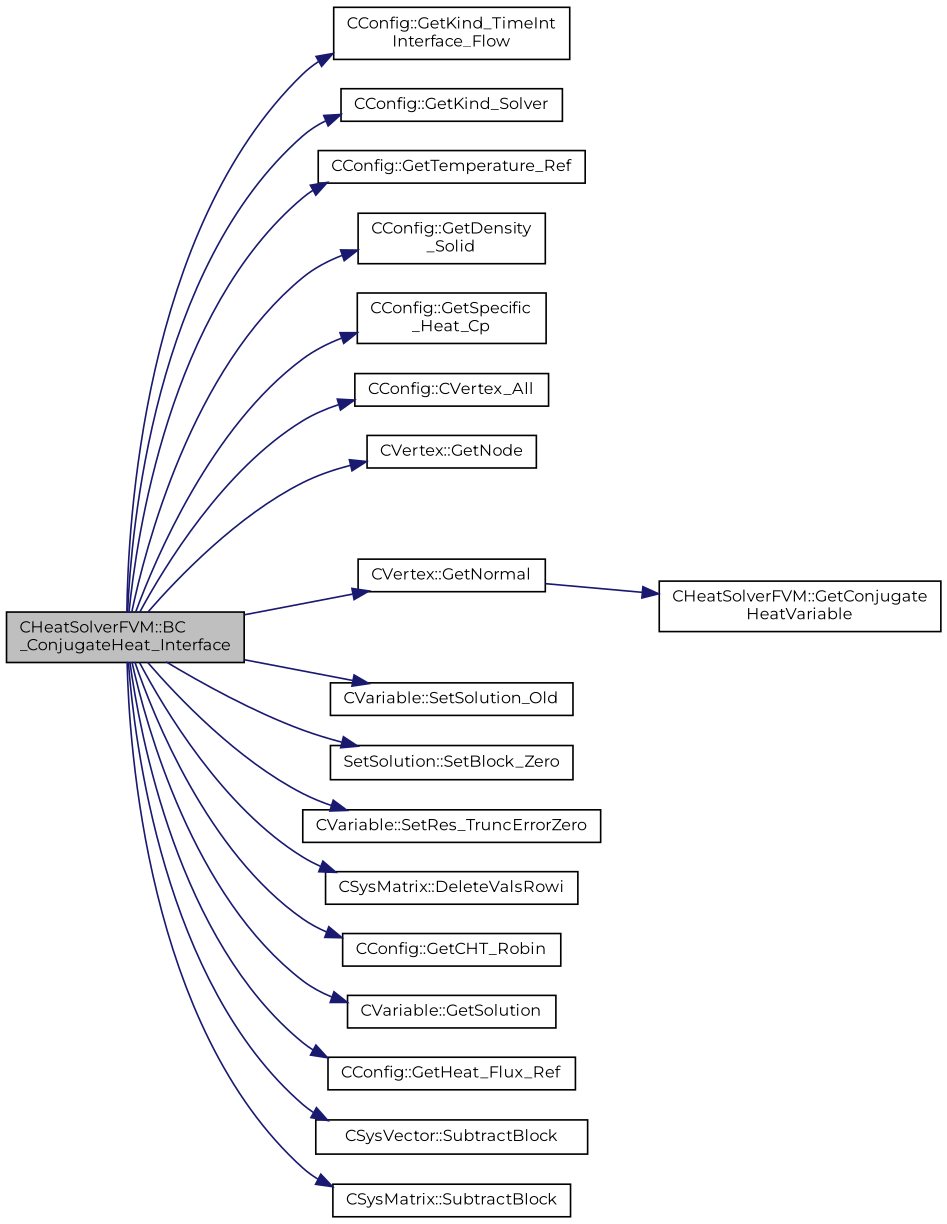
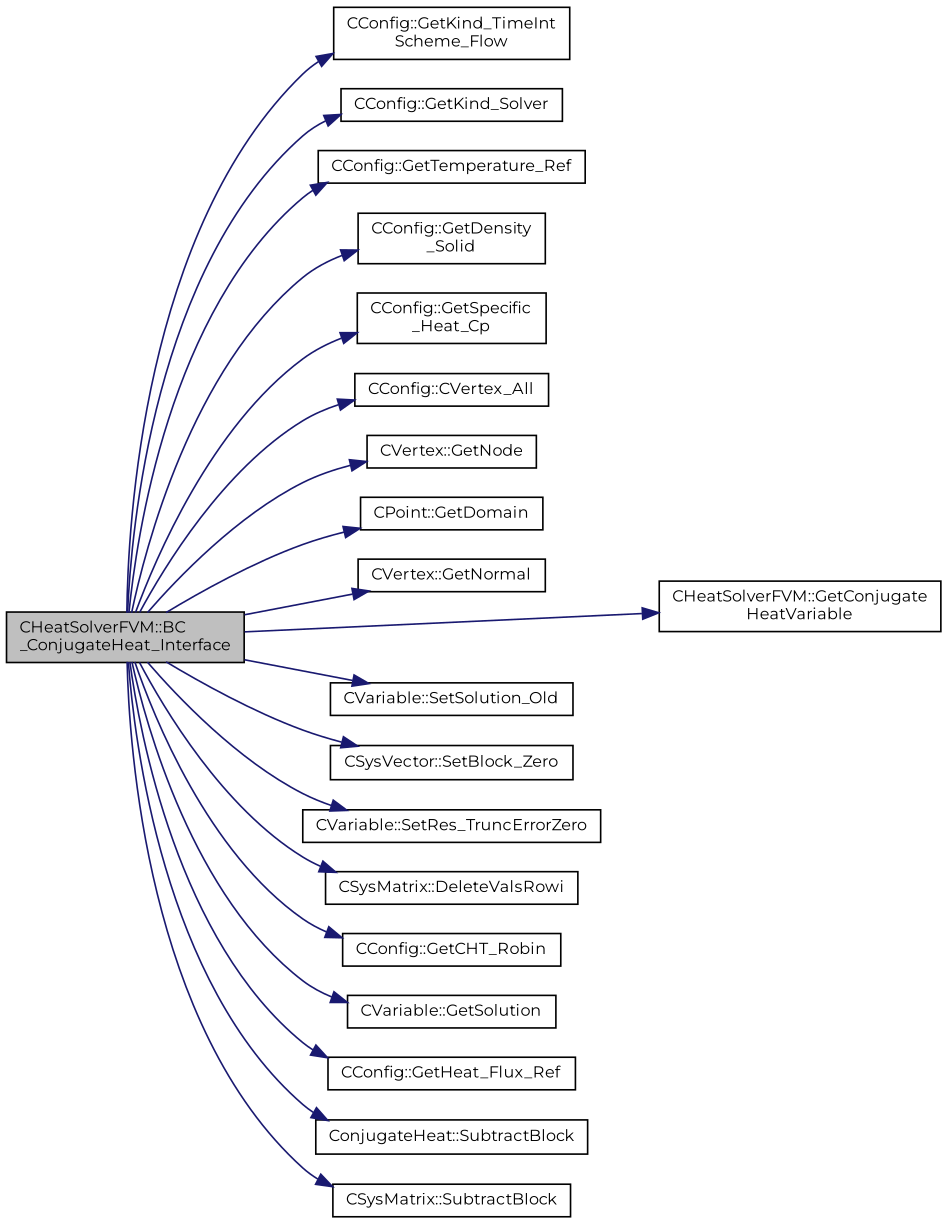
(452, 33) -> (452, 33)
none -> (452, 514)
(594, 588) -> (443, 623)
(452, 763) -> (452, 763)
(452, 1137) -> (452, 1137)
